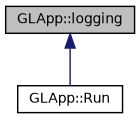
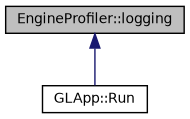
(70, 20) -> (95, 20)
